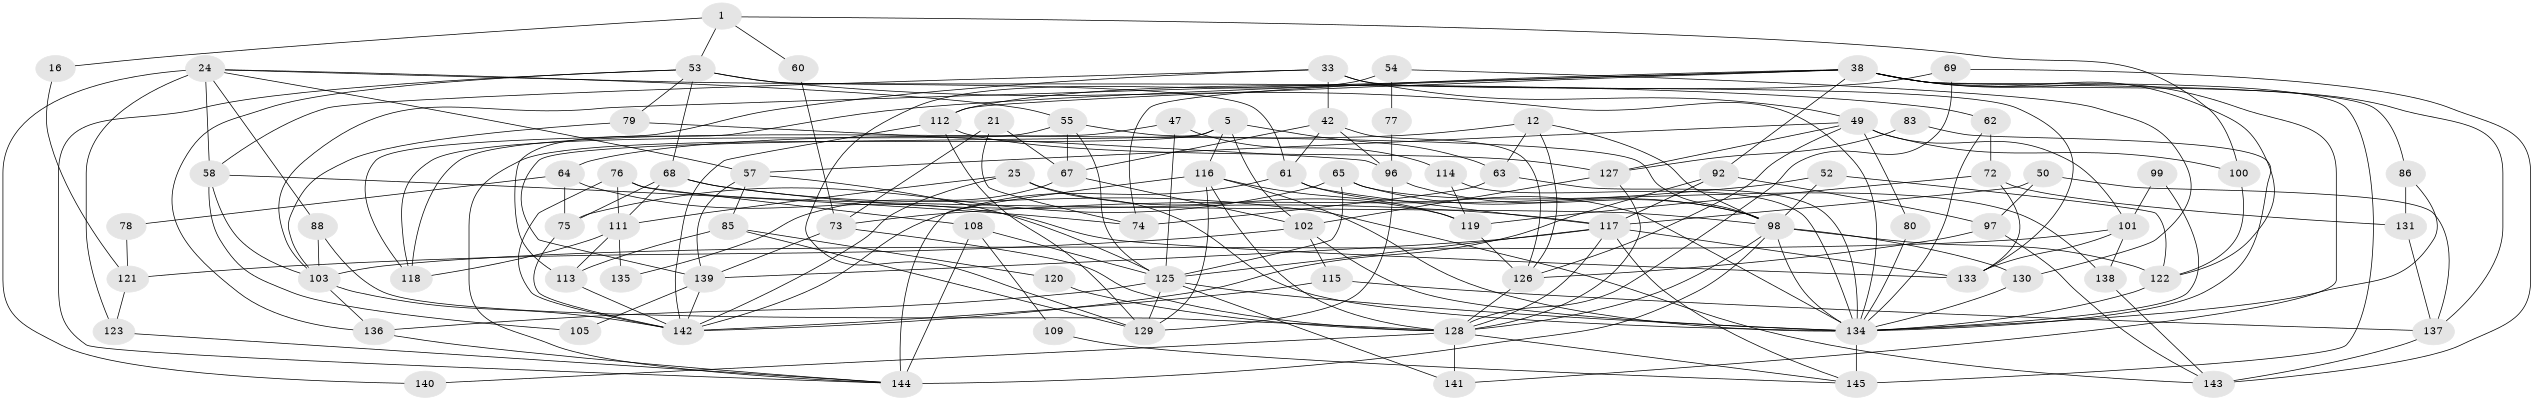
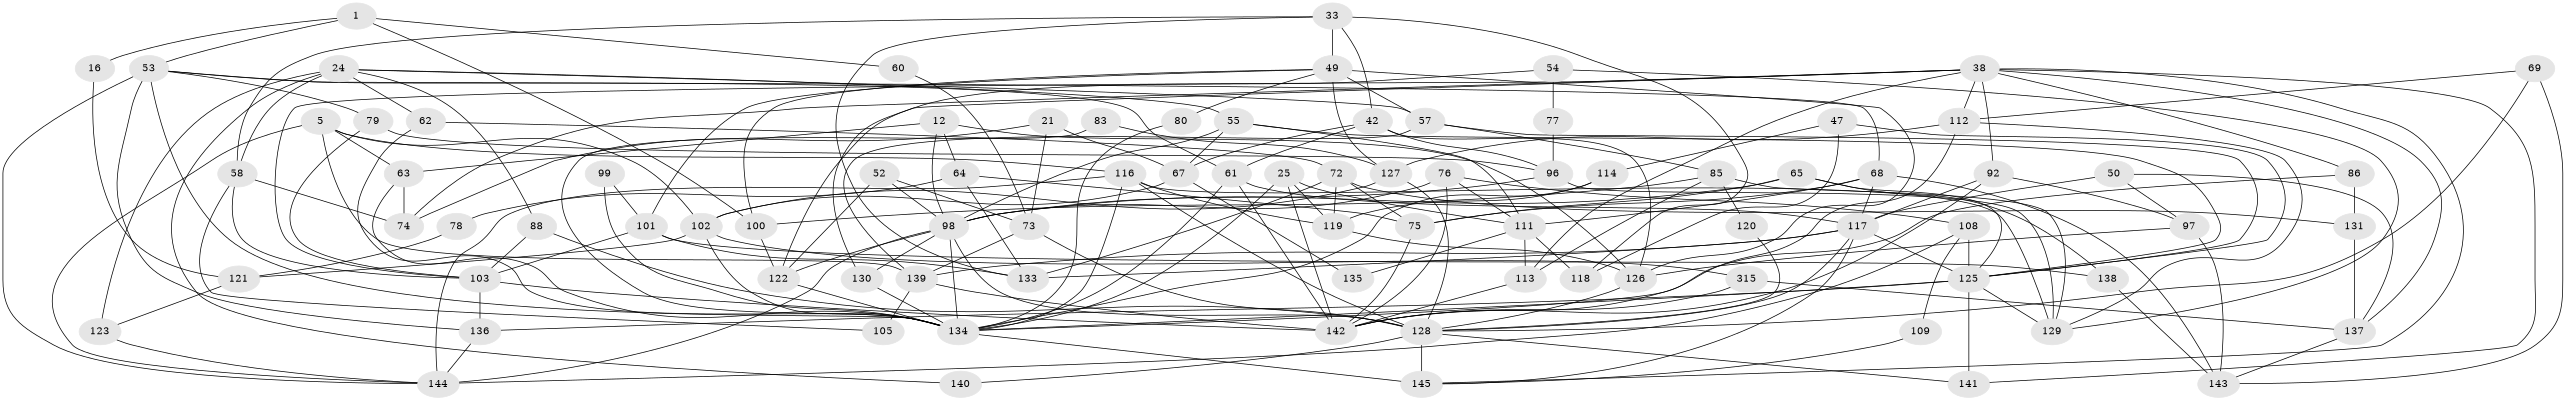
(682, 139) -> (1398, 145)
none -> (1376, 200)
none -> (1238, 205)
(1332, 279) -> (1747, 279)
